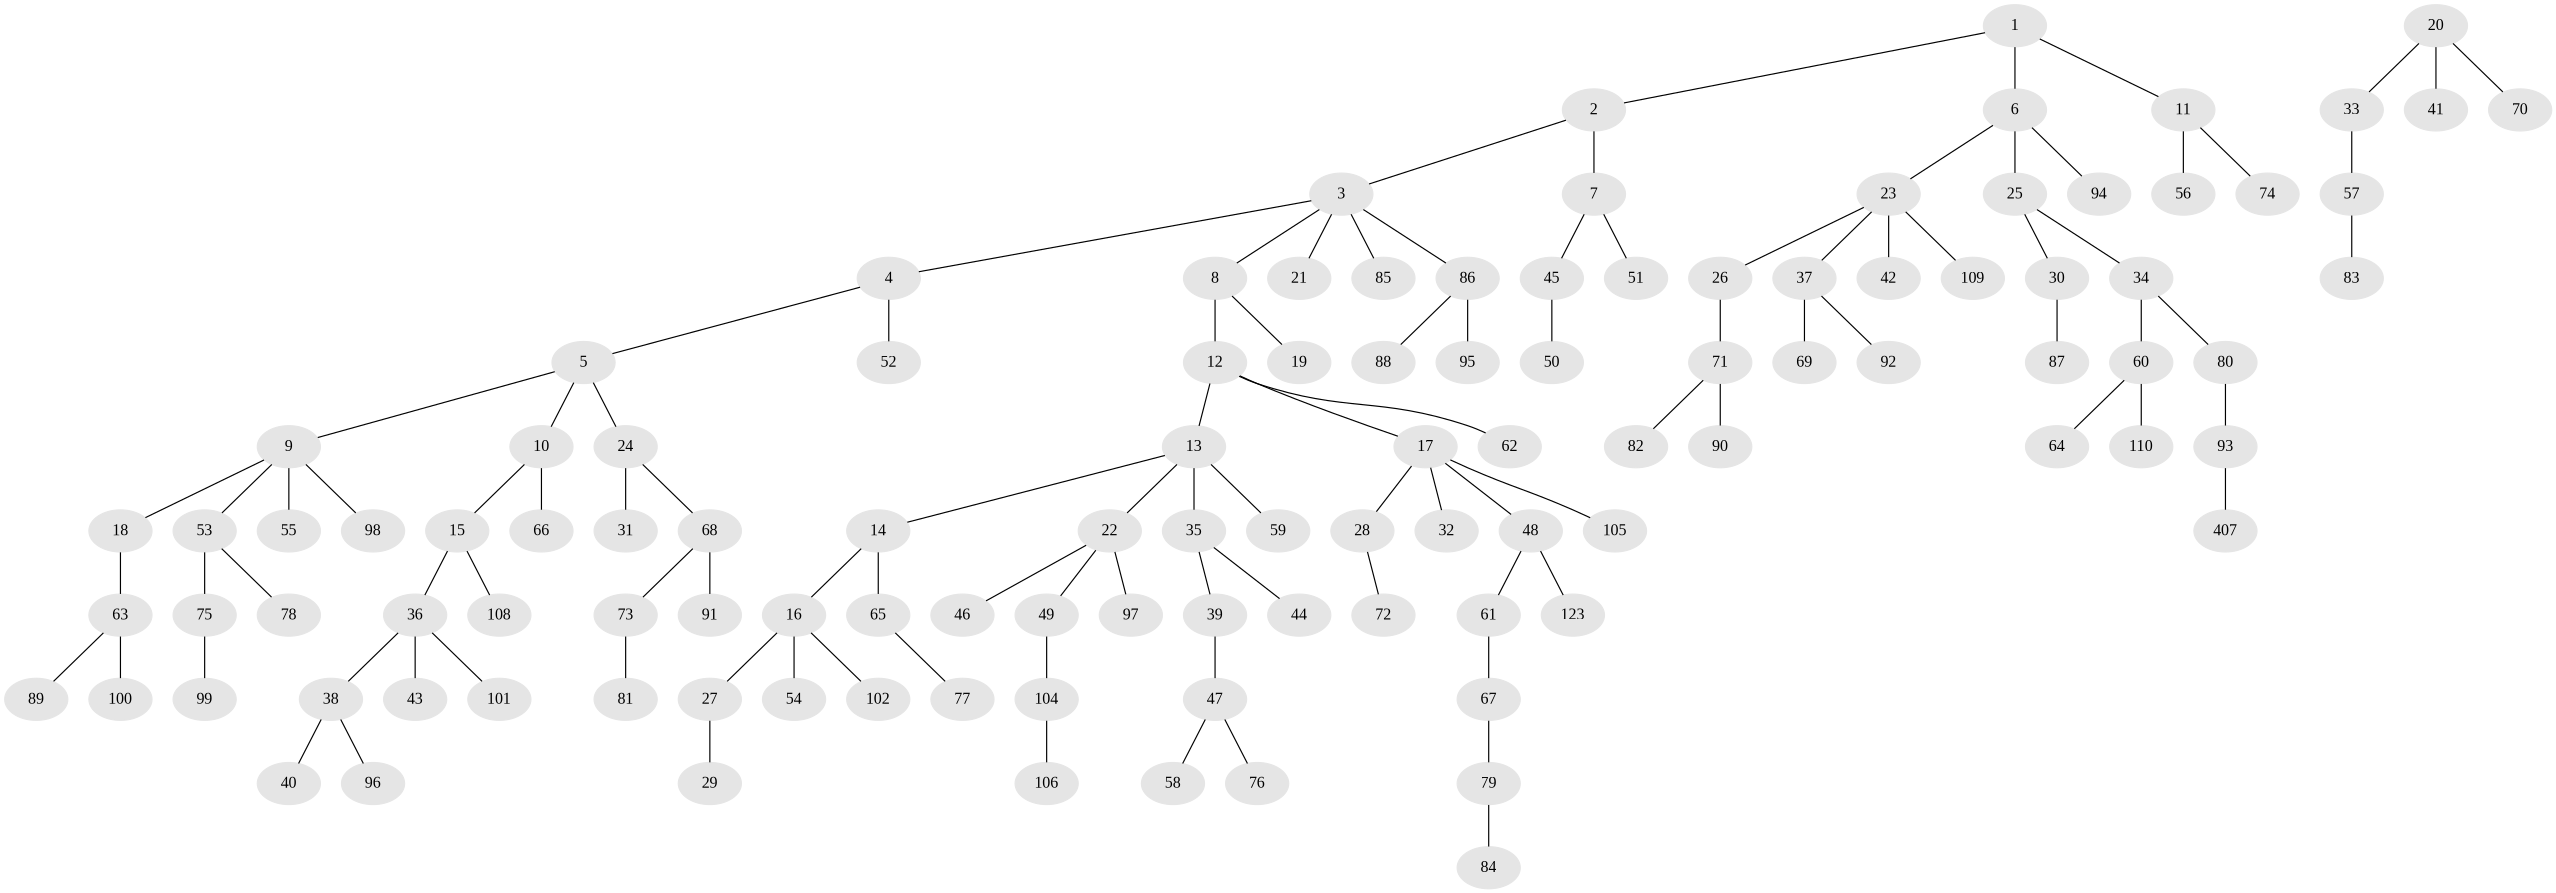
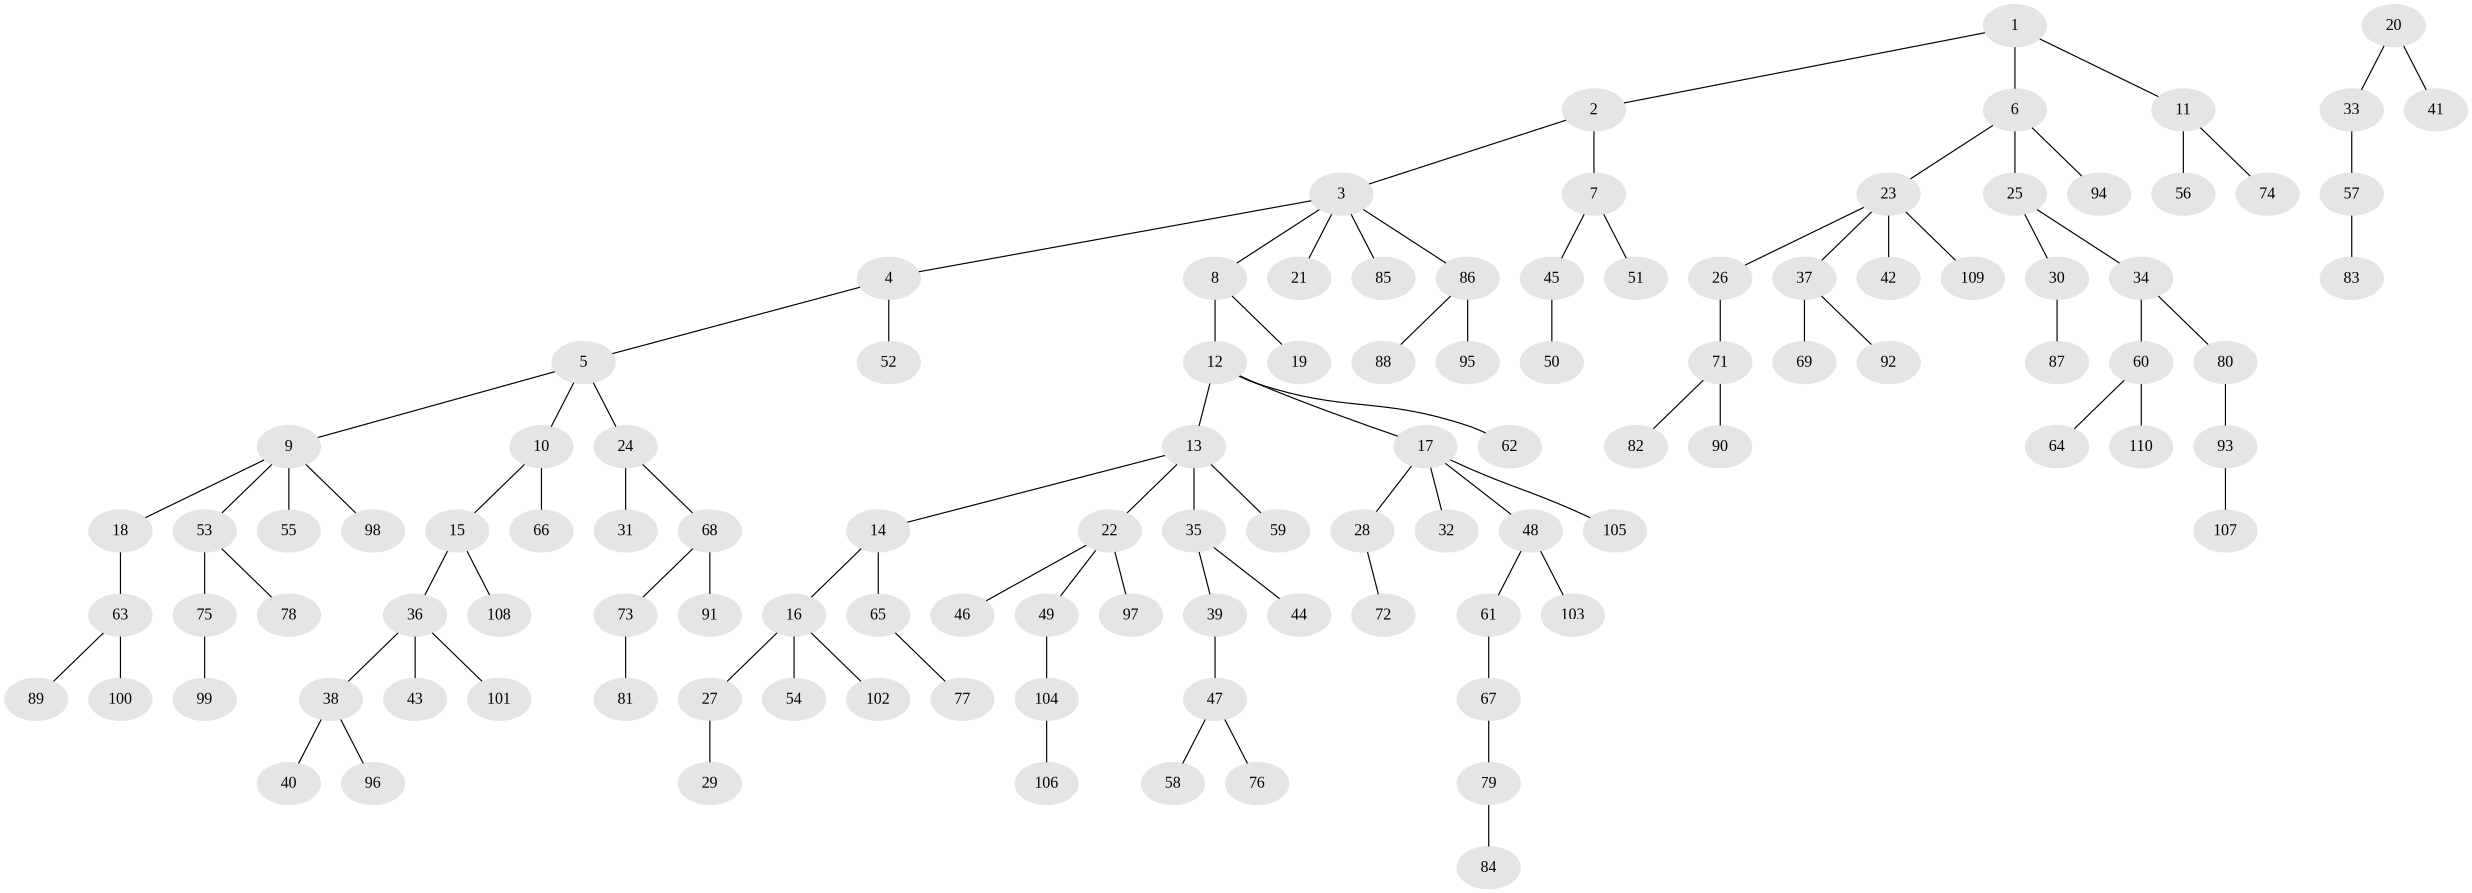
(2520, 110) -> none
(2225, 531) -> (2225, 531)
(1573, 615) -> (1573, 615)
